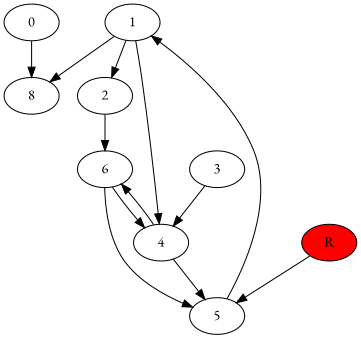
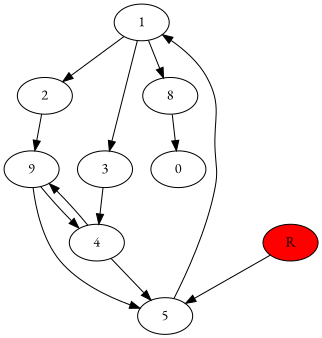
(32, 54) -> (174, 128)
(148, 127) -> (125, 91)
(105, 169) -> (32, 169)
